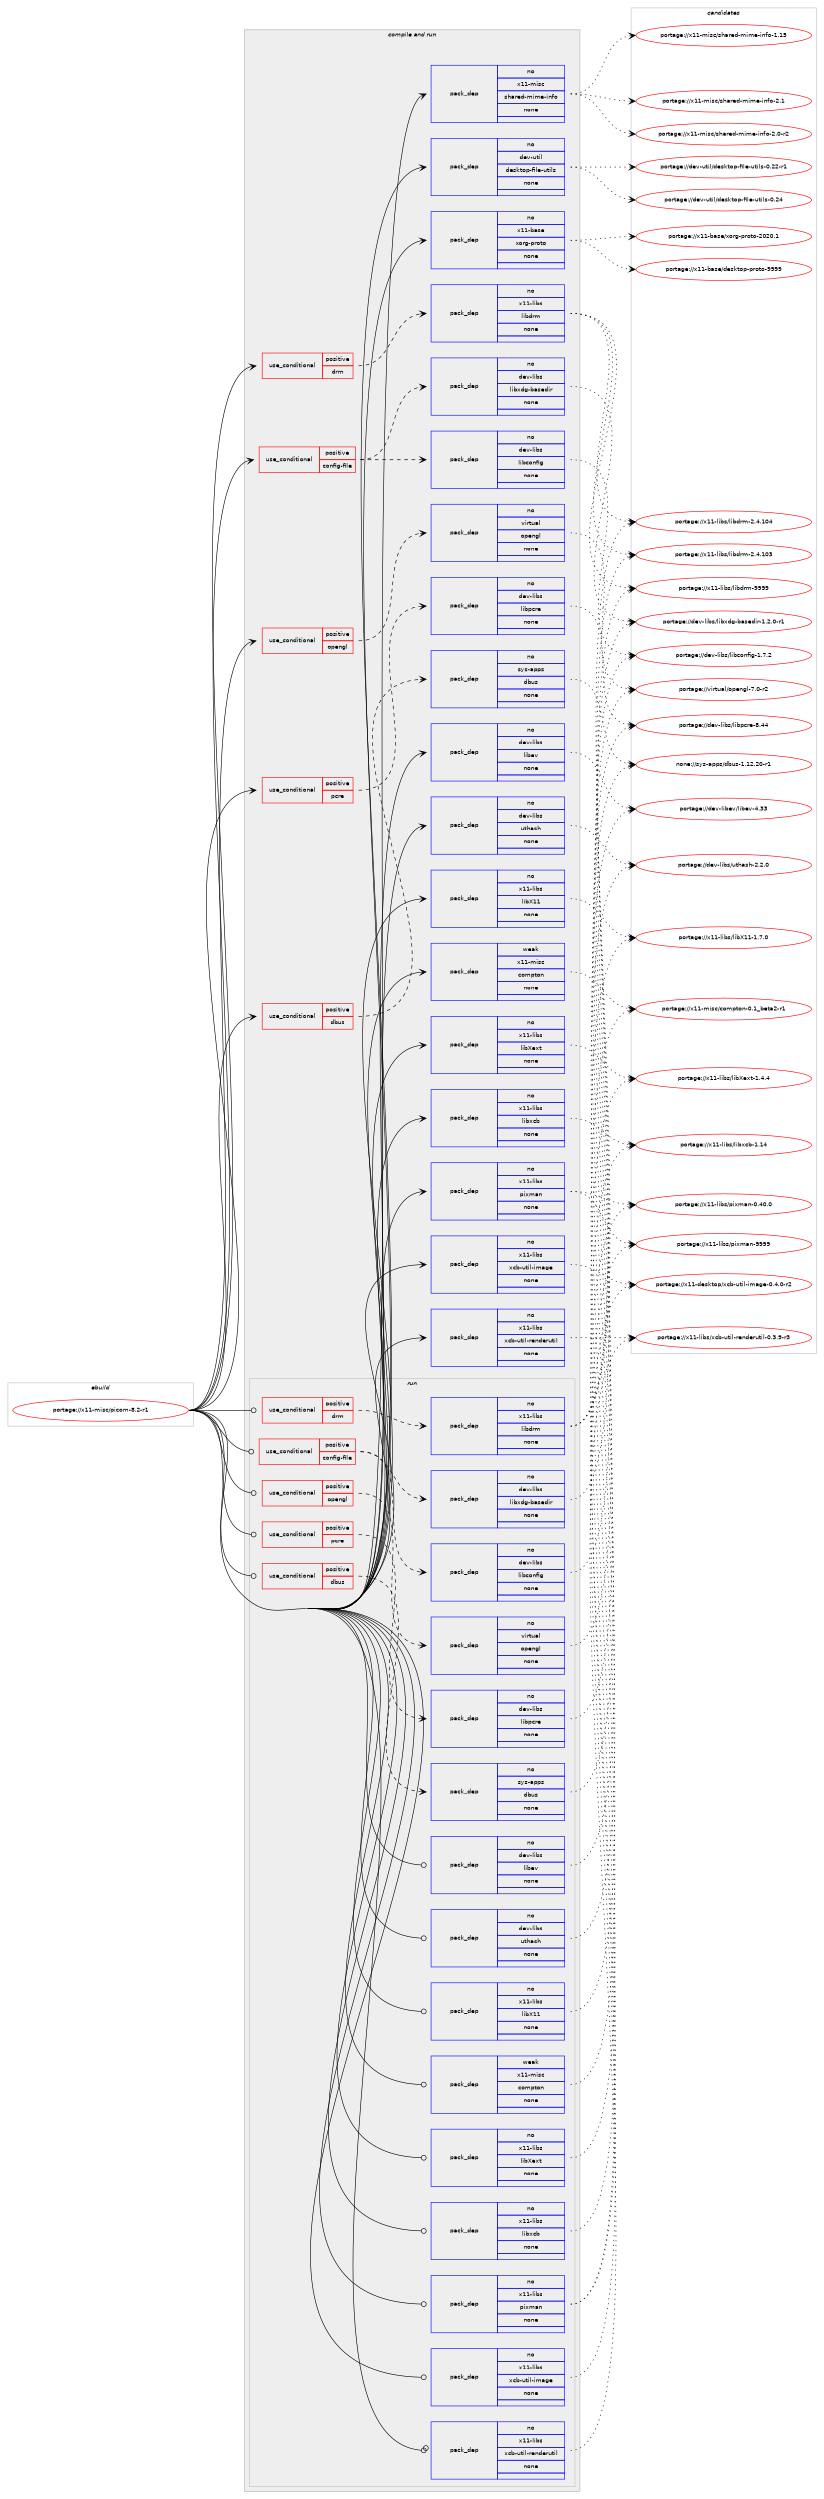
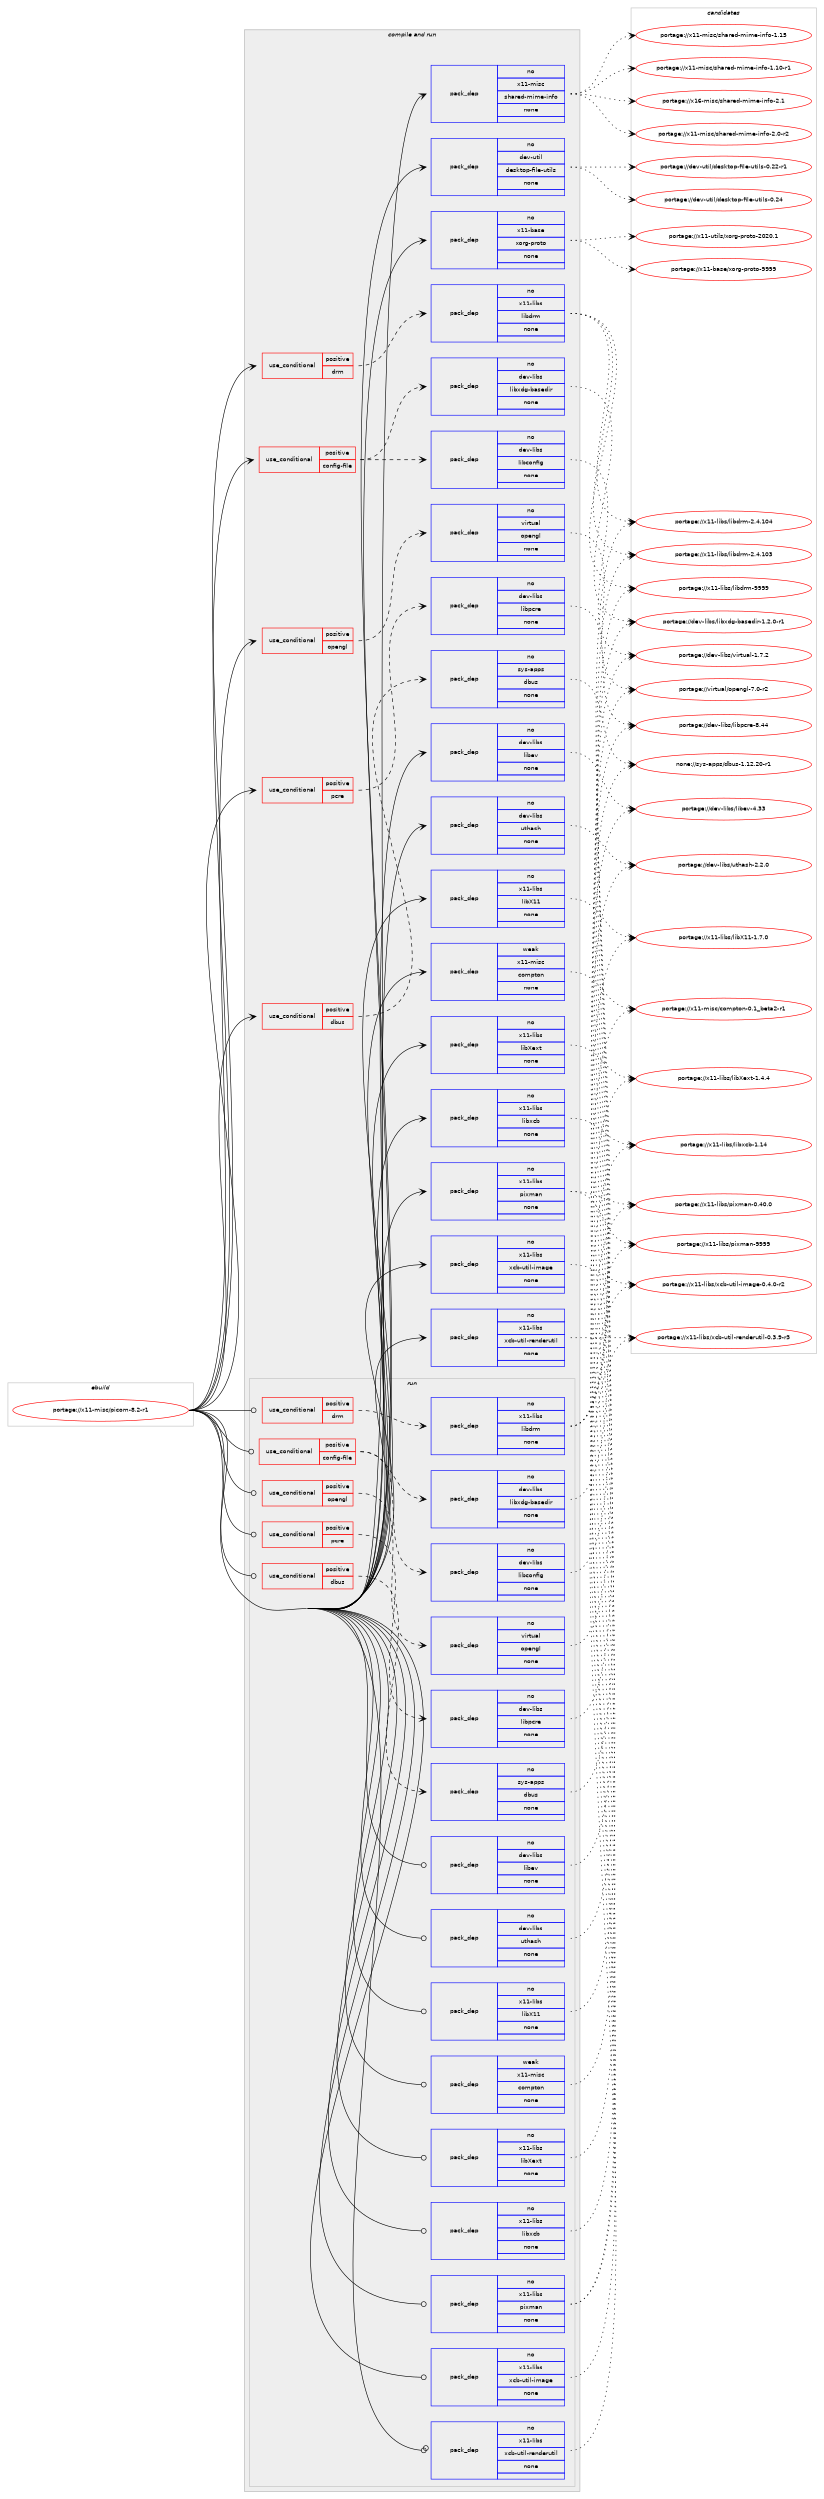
none -> (724, 68)
(724, 101) -> (724, 101)
(724, 237) -> (724, 237)
(724, 269) -> (724, 269)
(724, 655) -> (724, 655)
(724, 809) -> (724, 809)
(724, 1285) -> (724, 1285)
